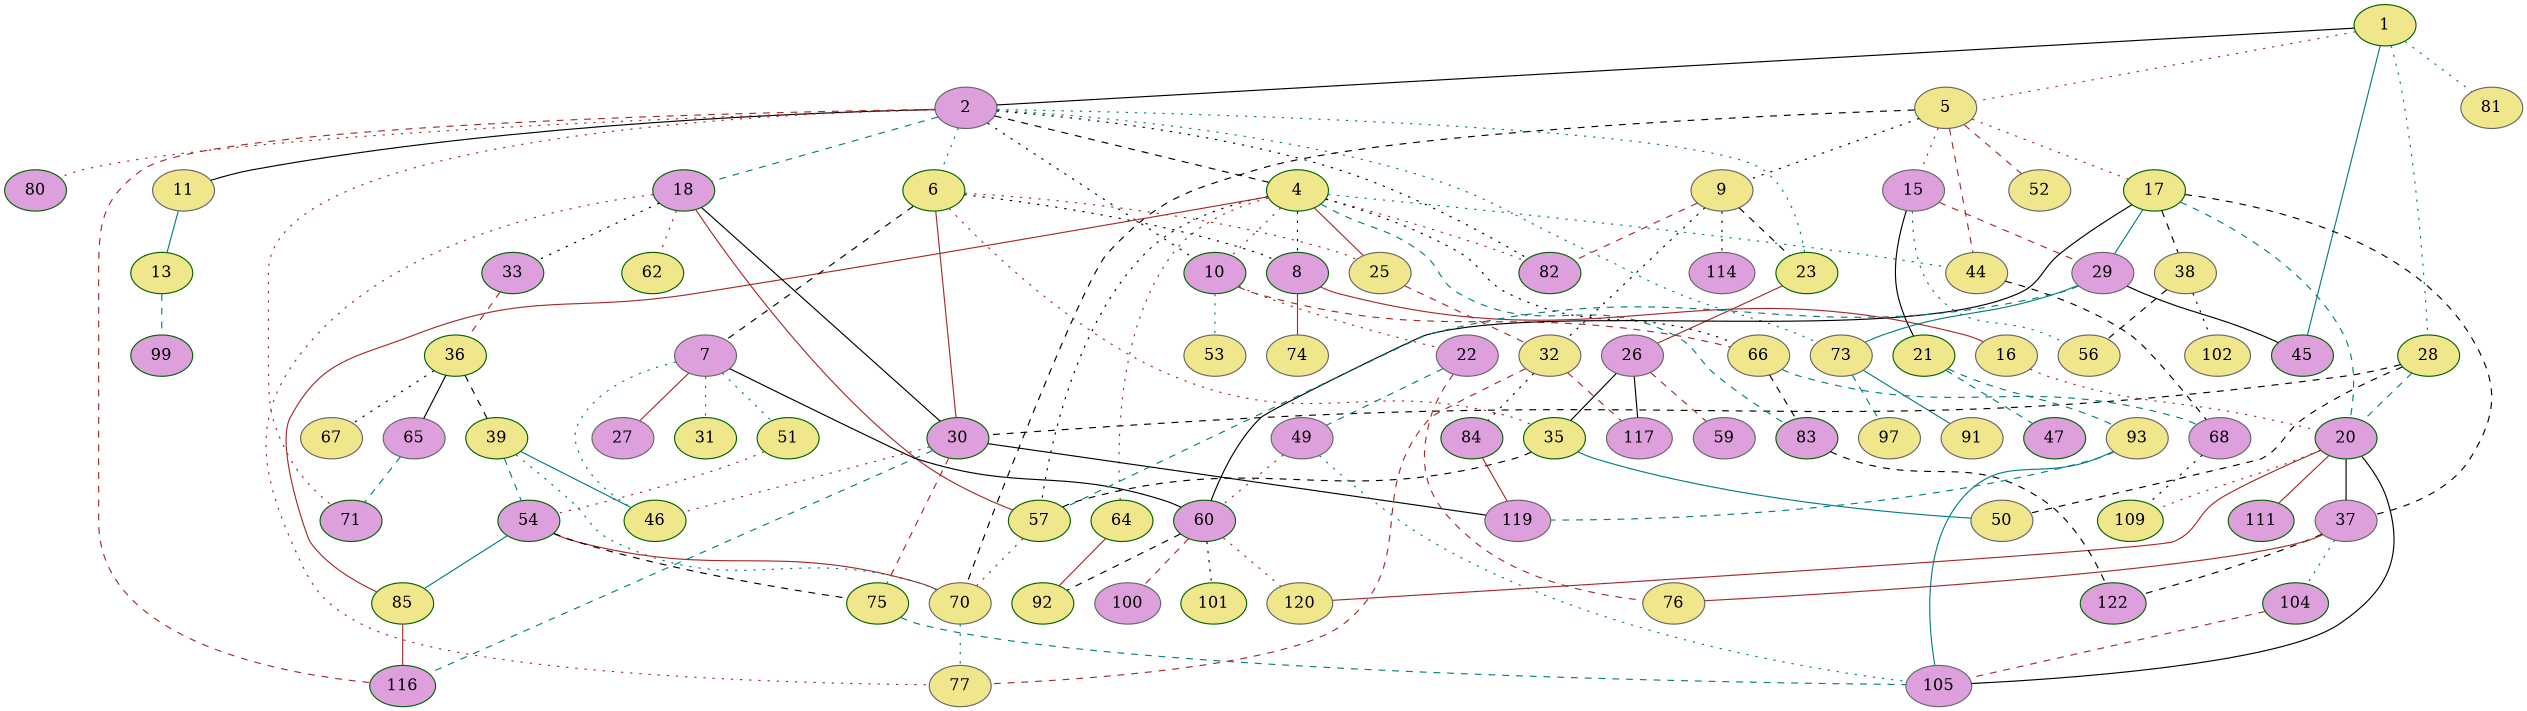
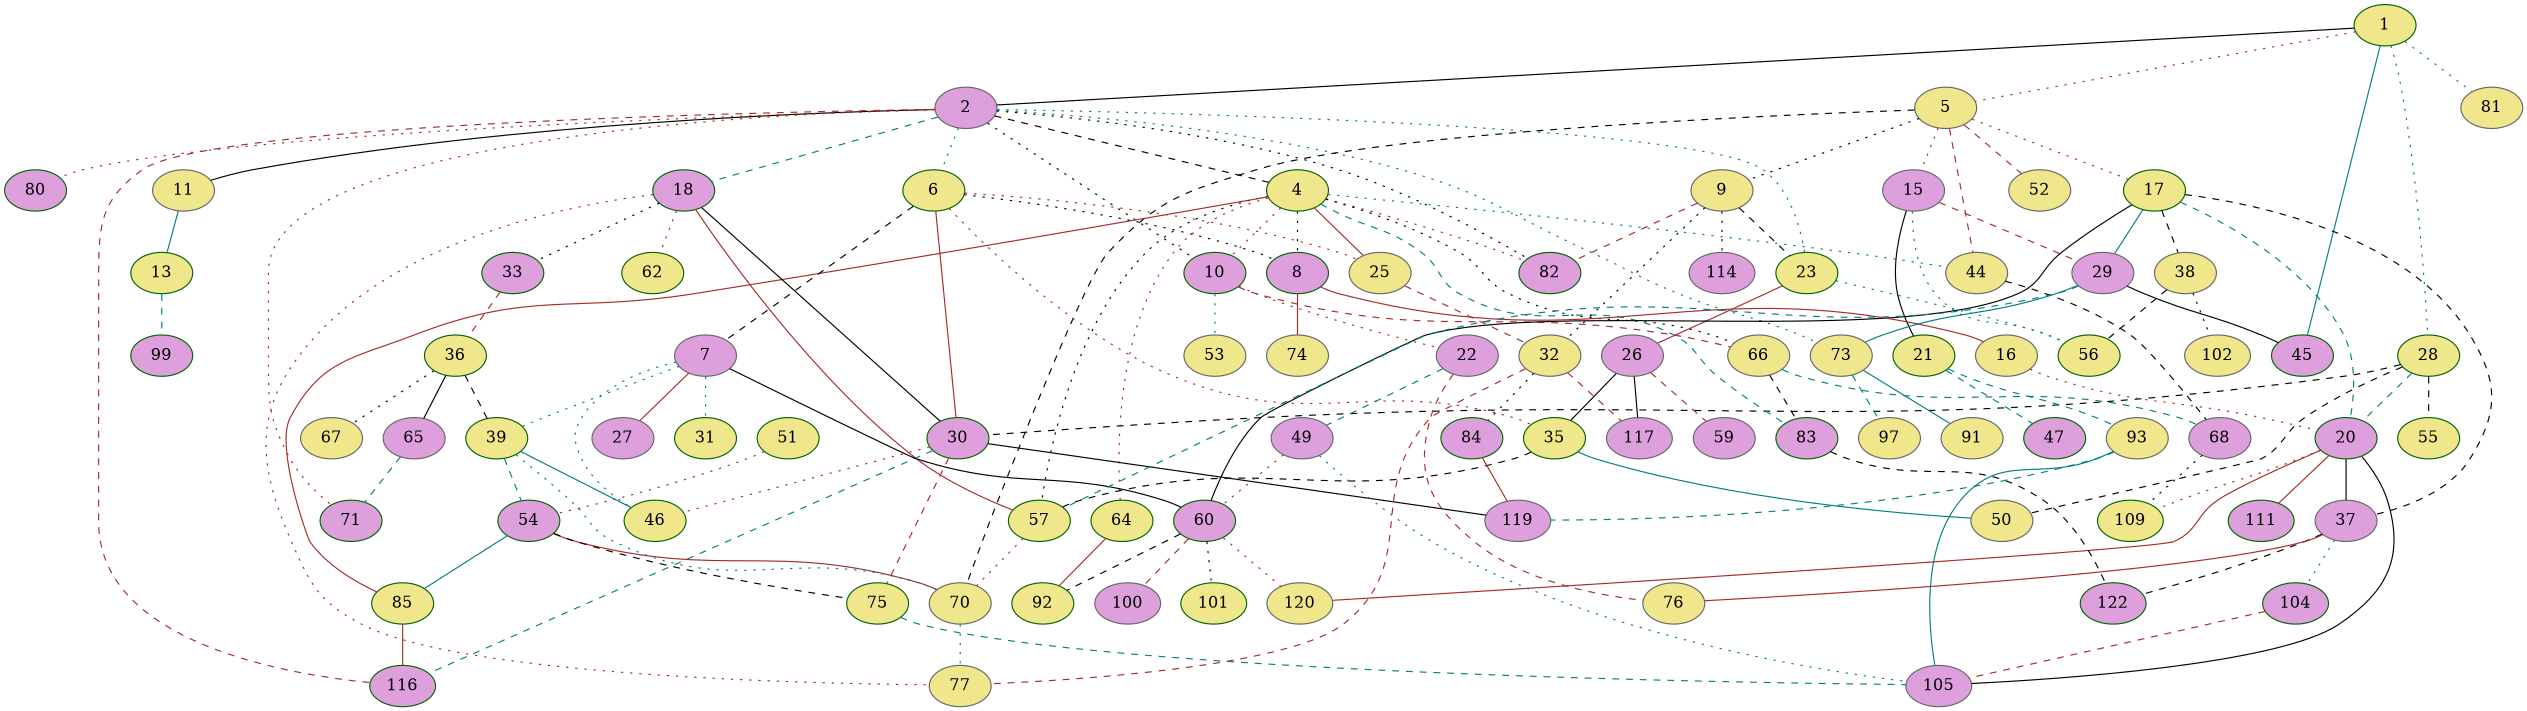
none -> (1934, 304)
(2089, 356) -> (2089, 356)
(747, 397) -> (585, 402)
none -> (2429, 438)
